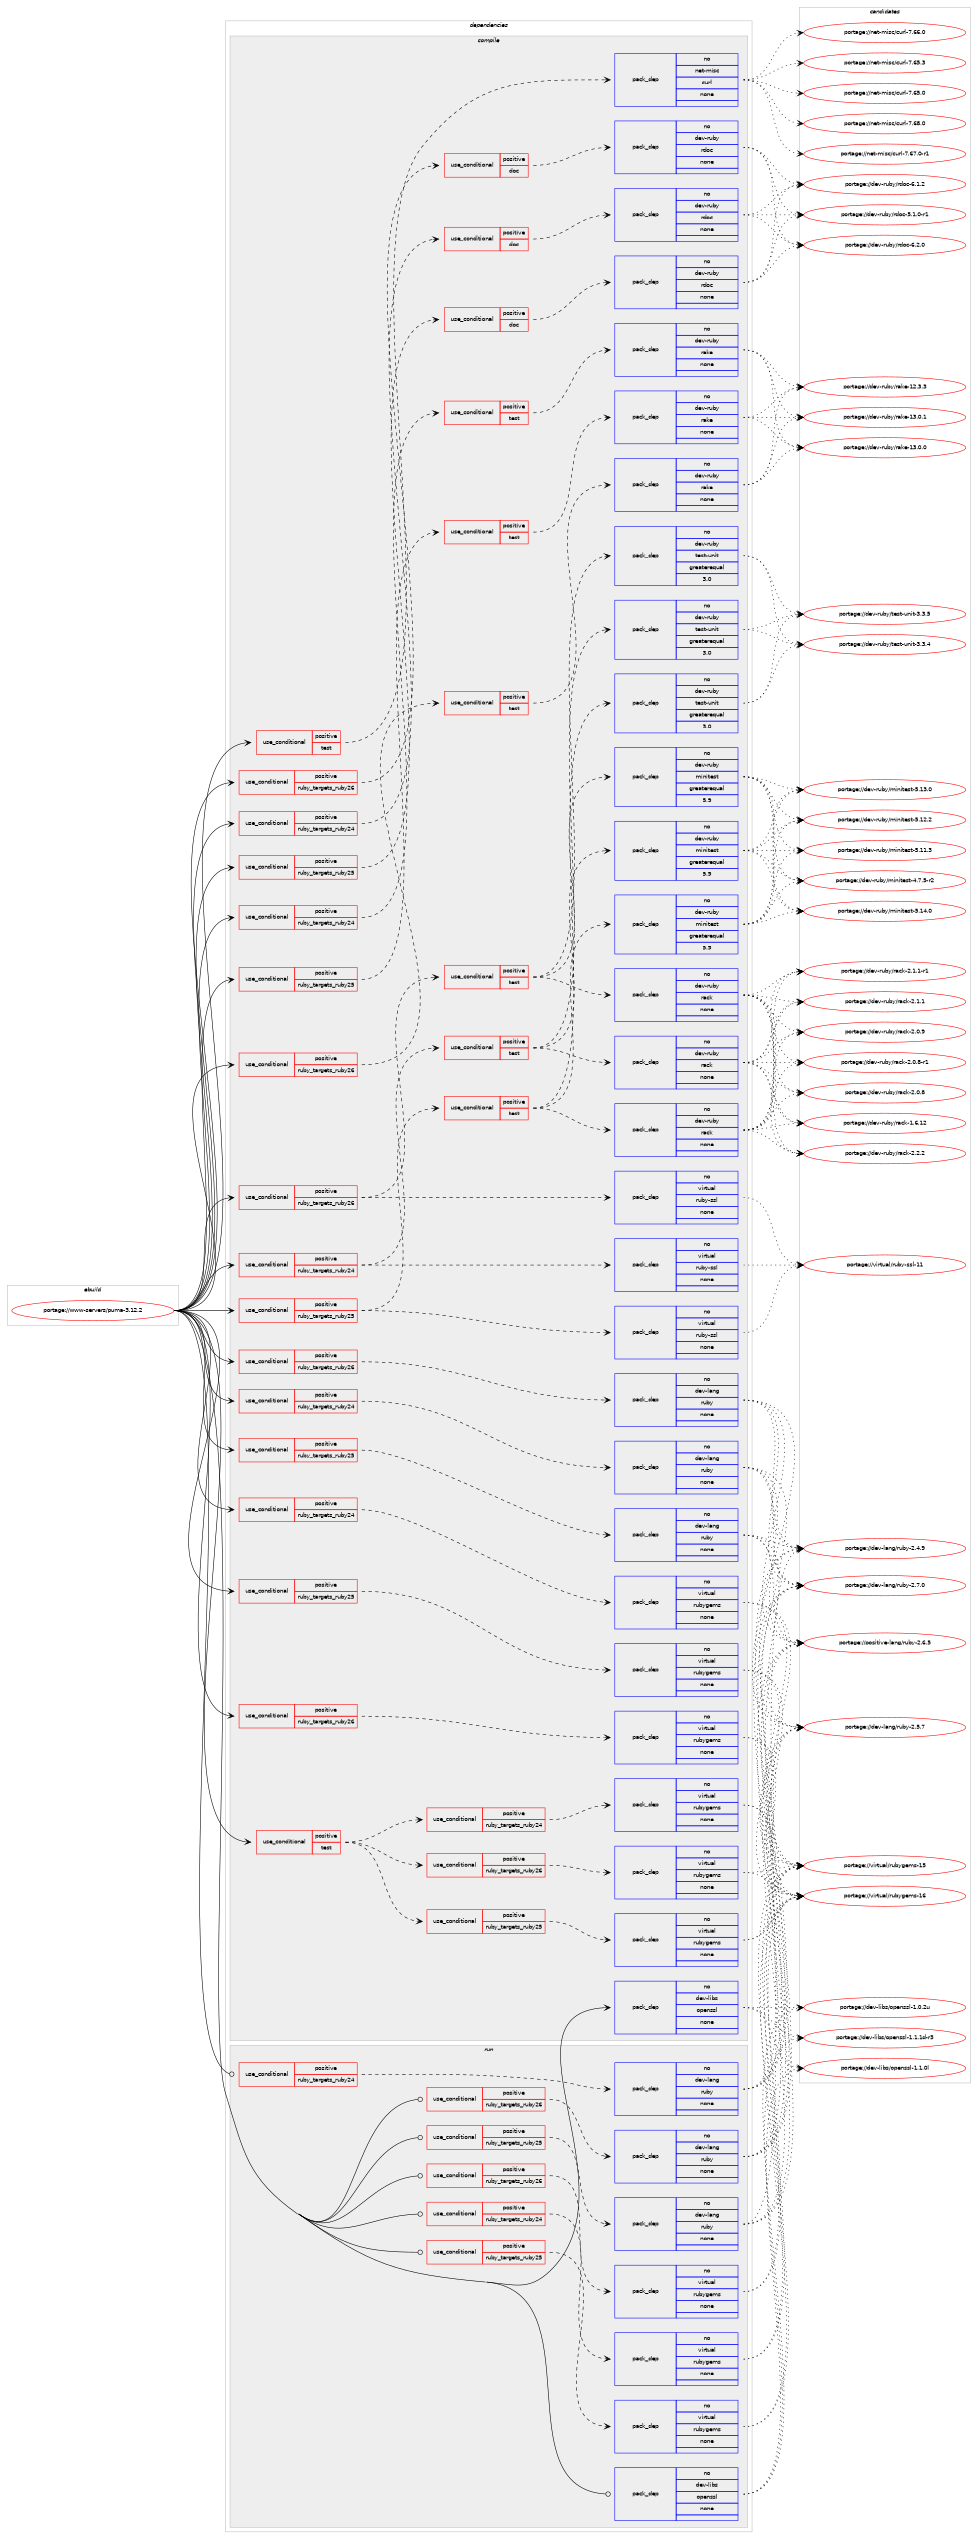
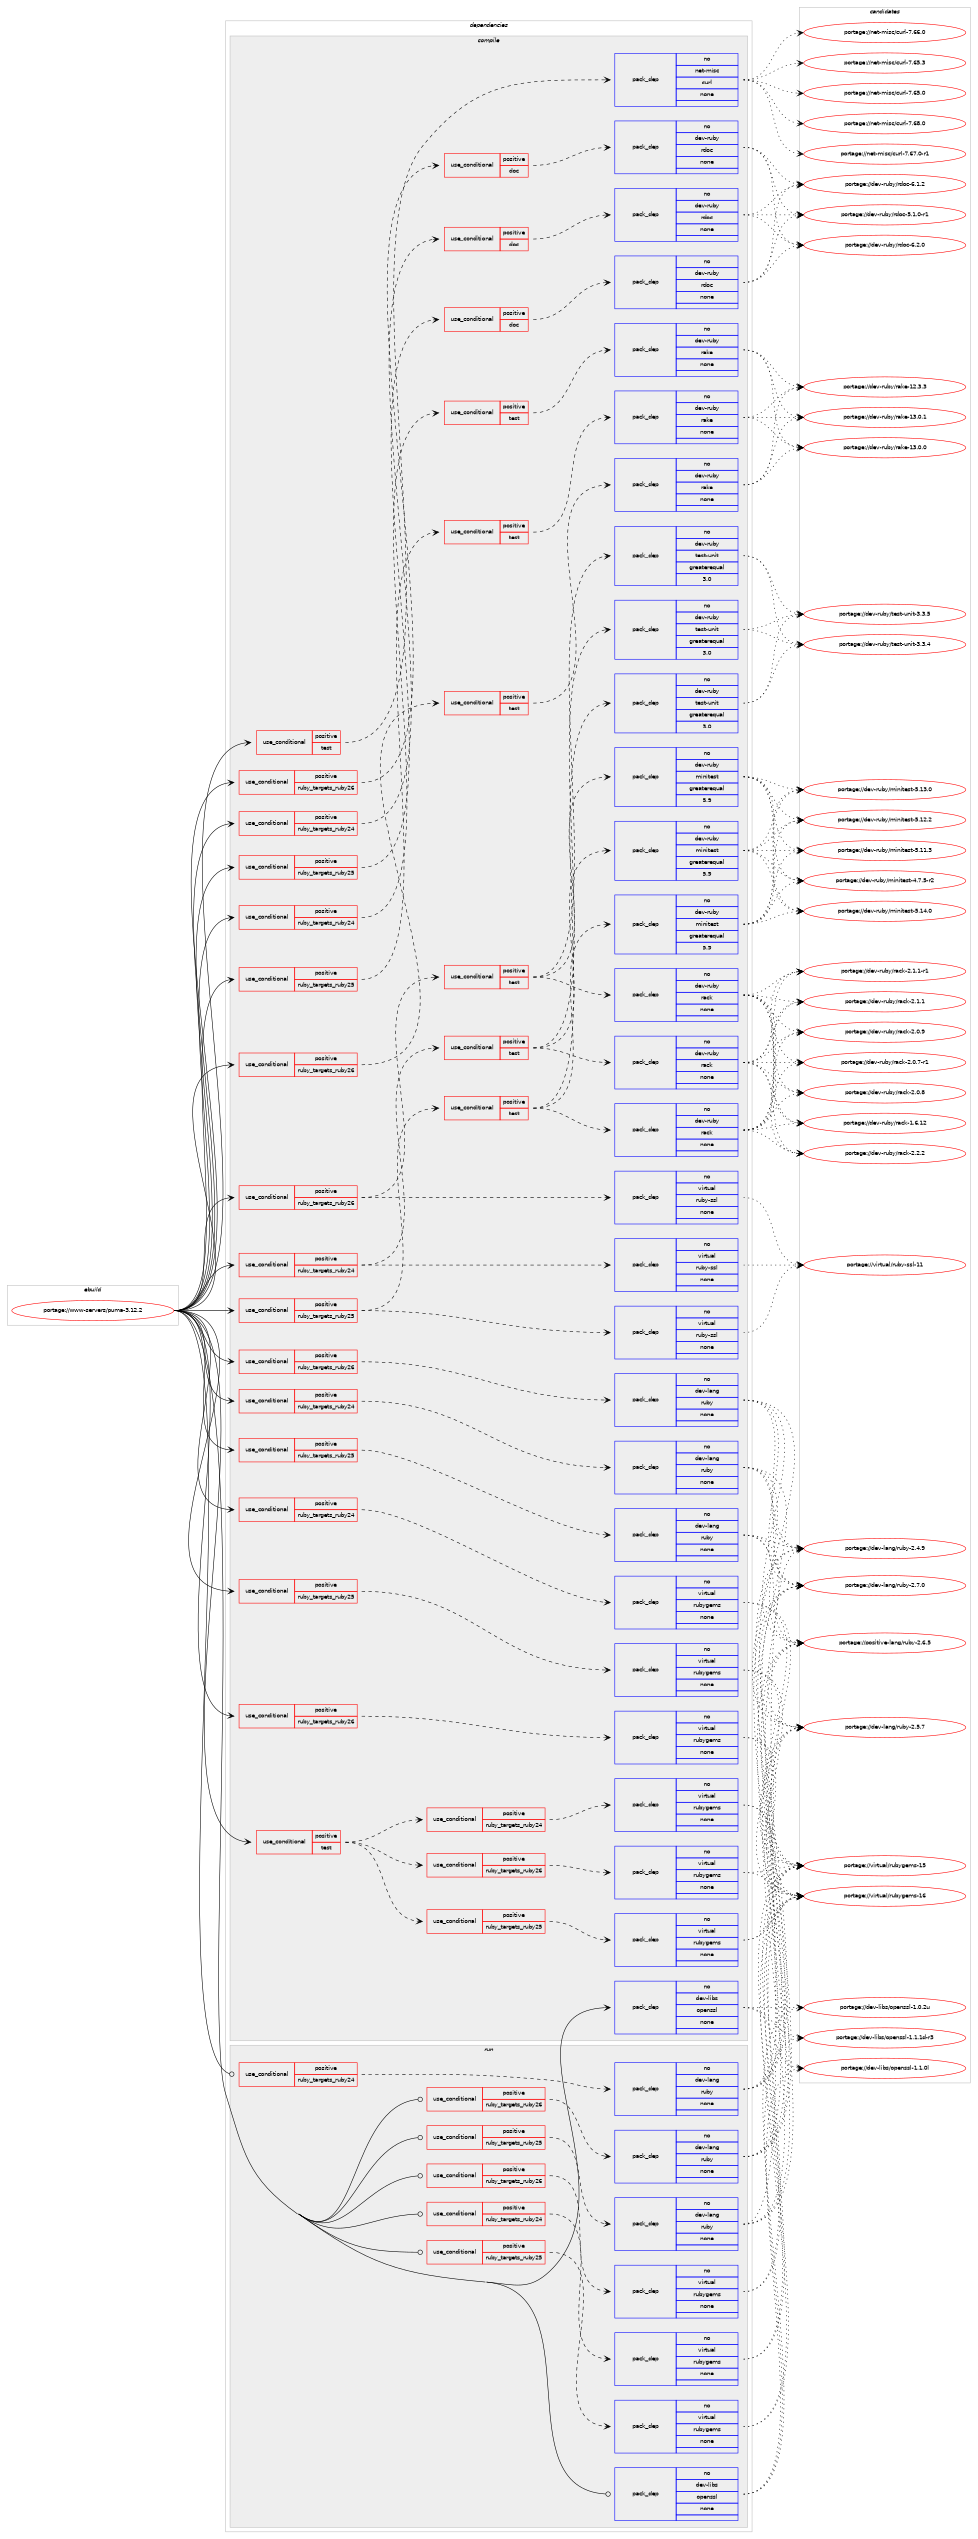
(885, 1063) -> (885, 1063)
